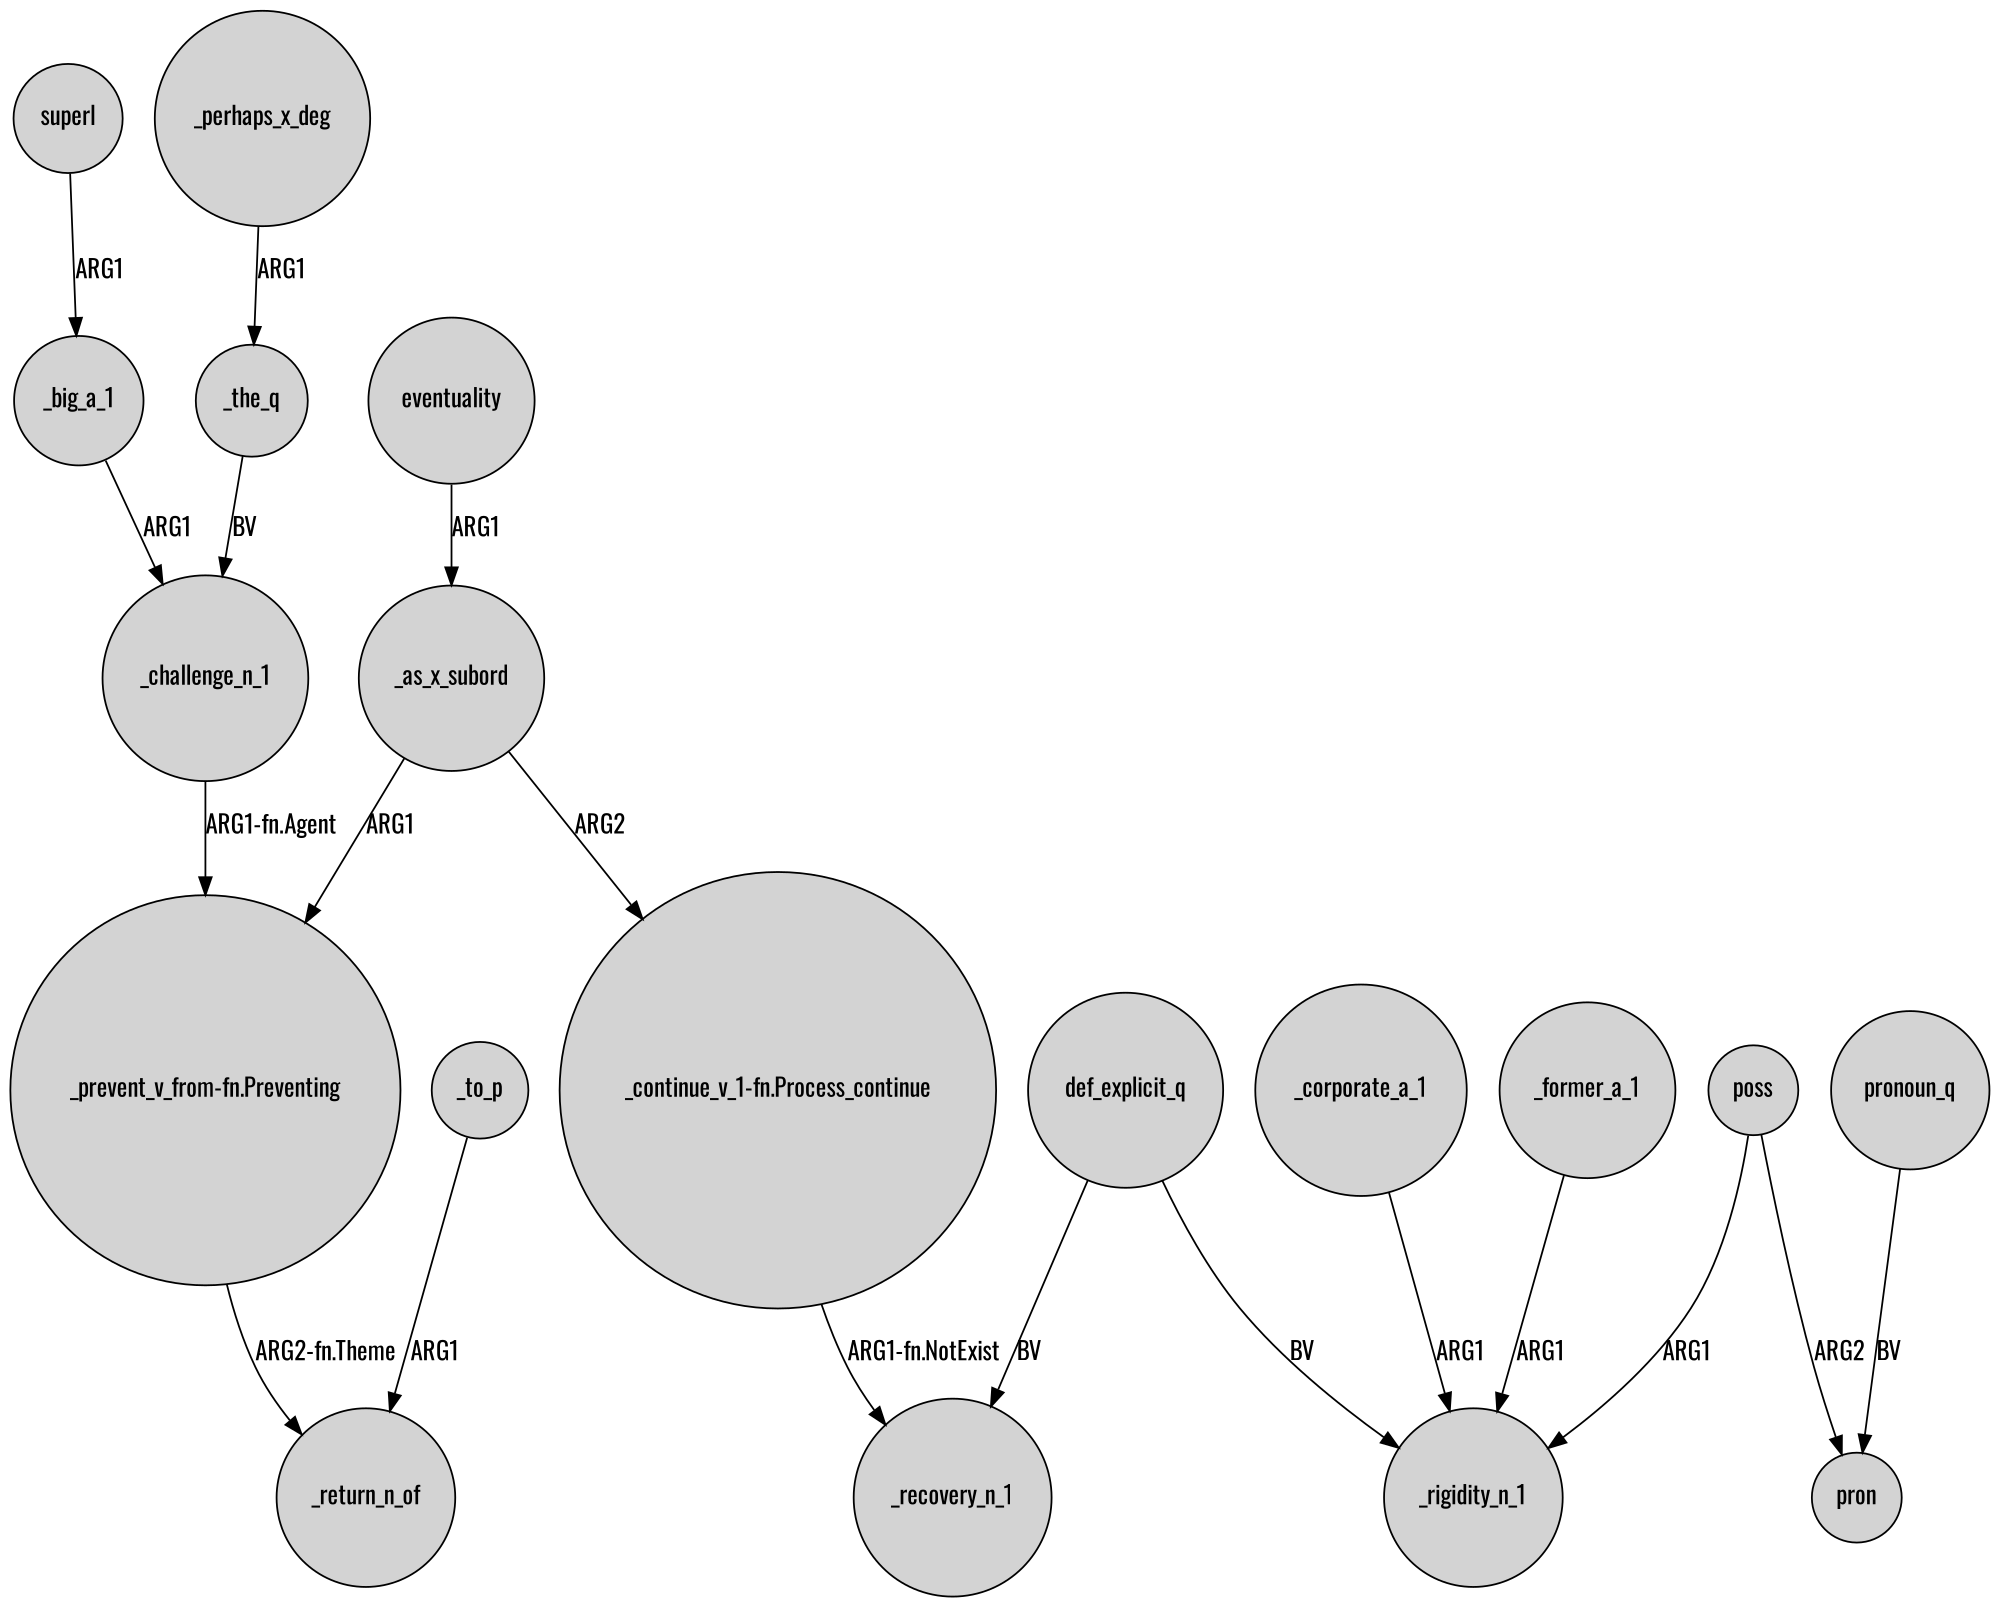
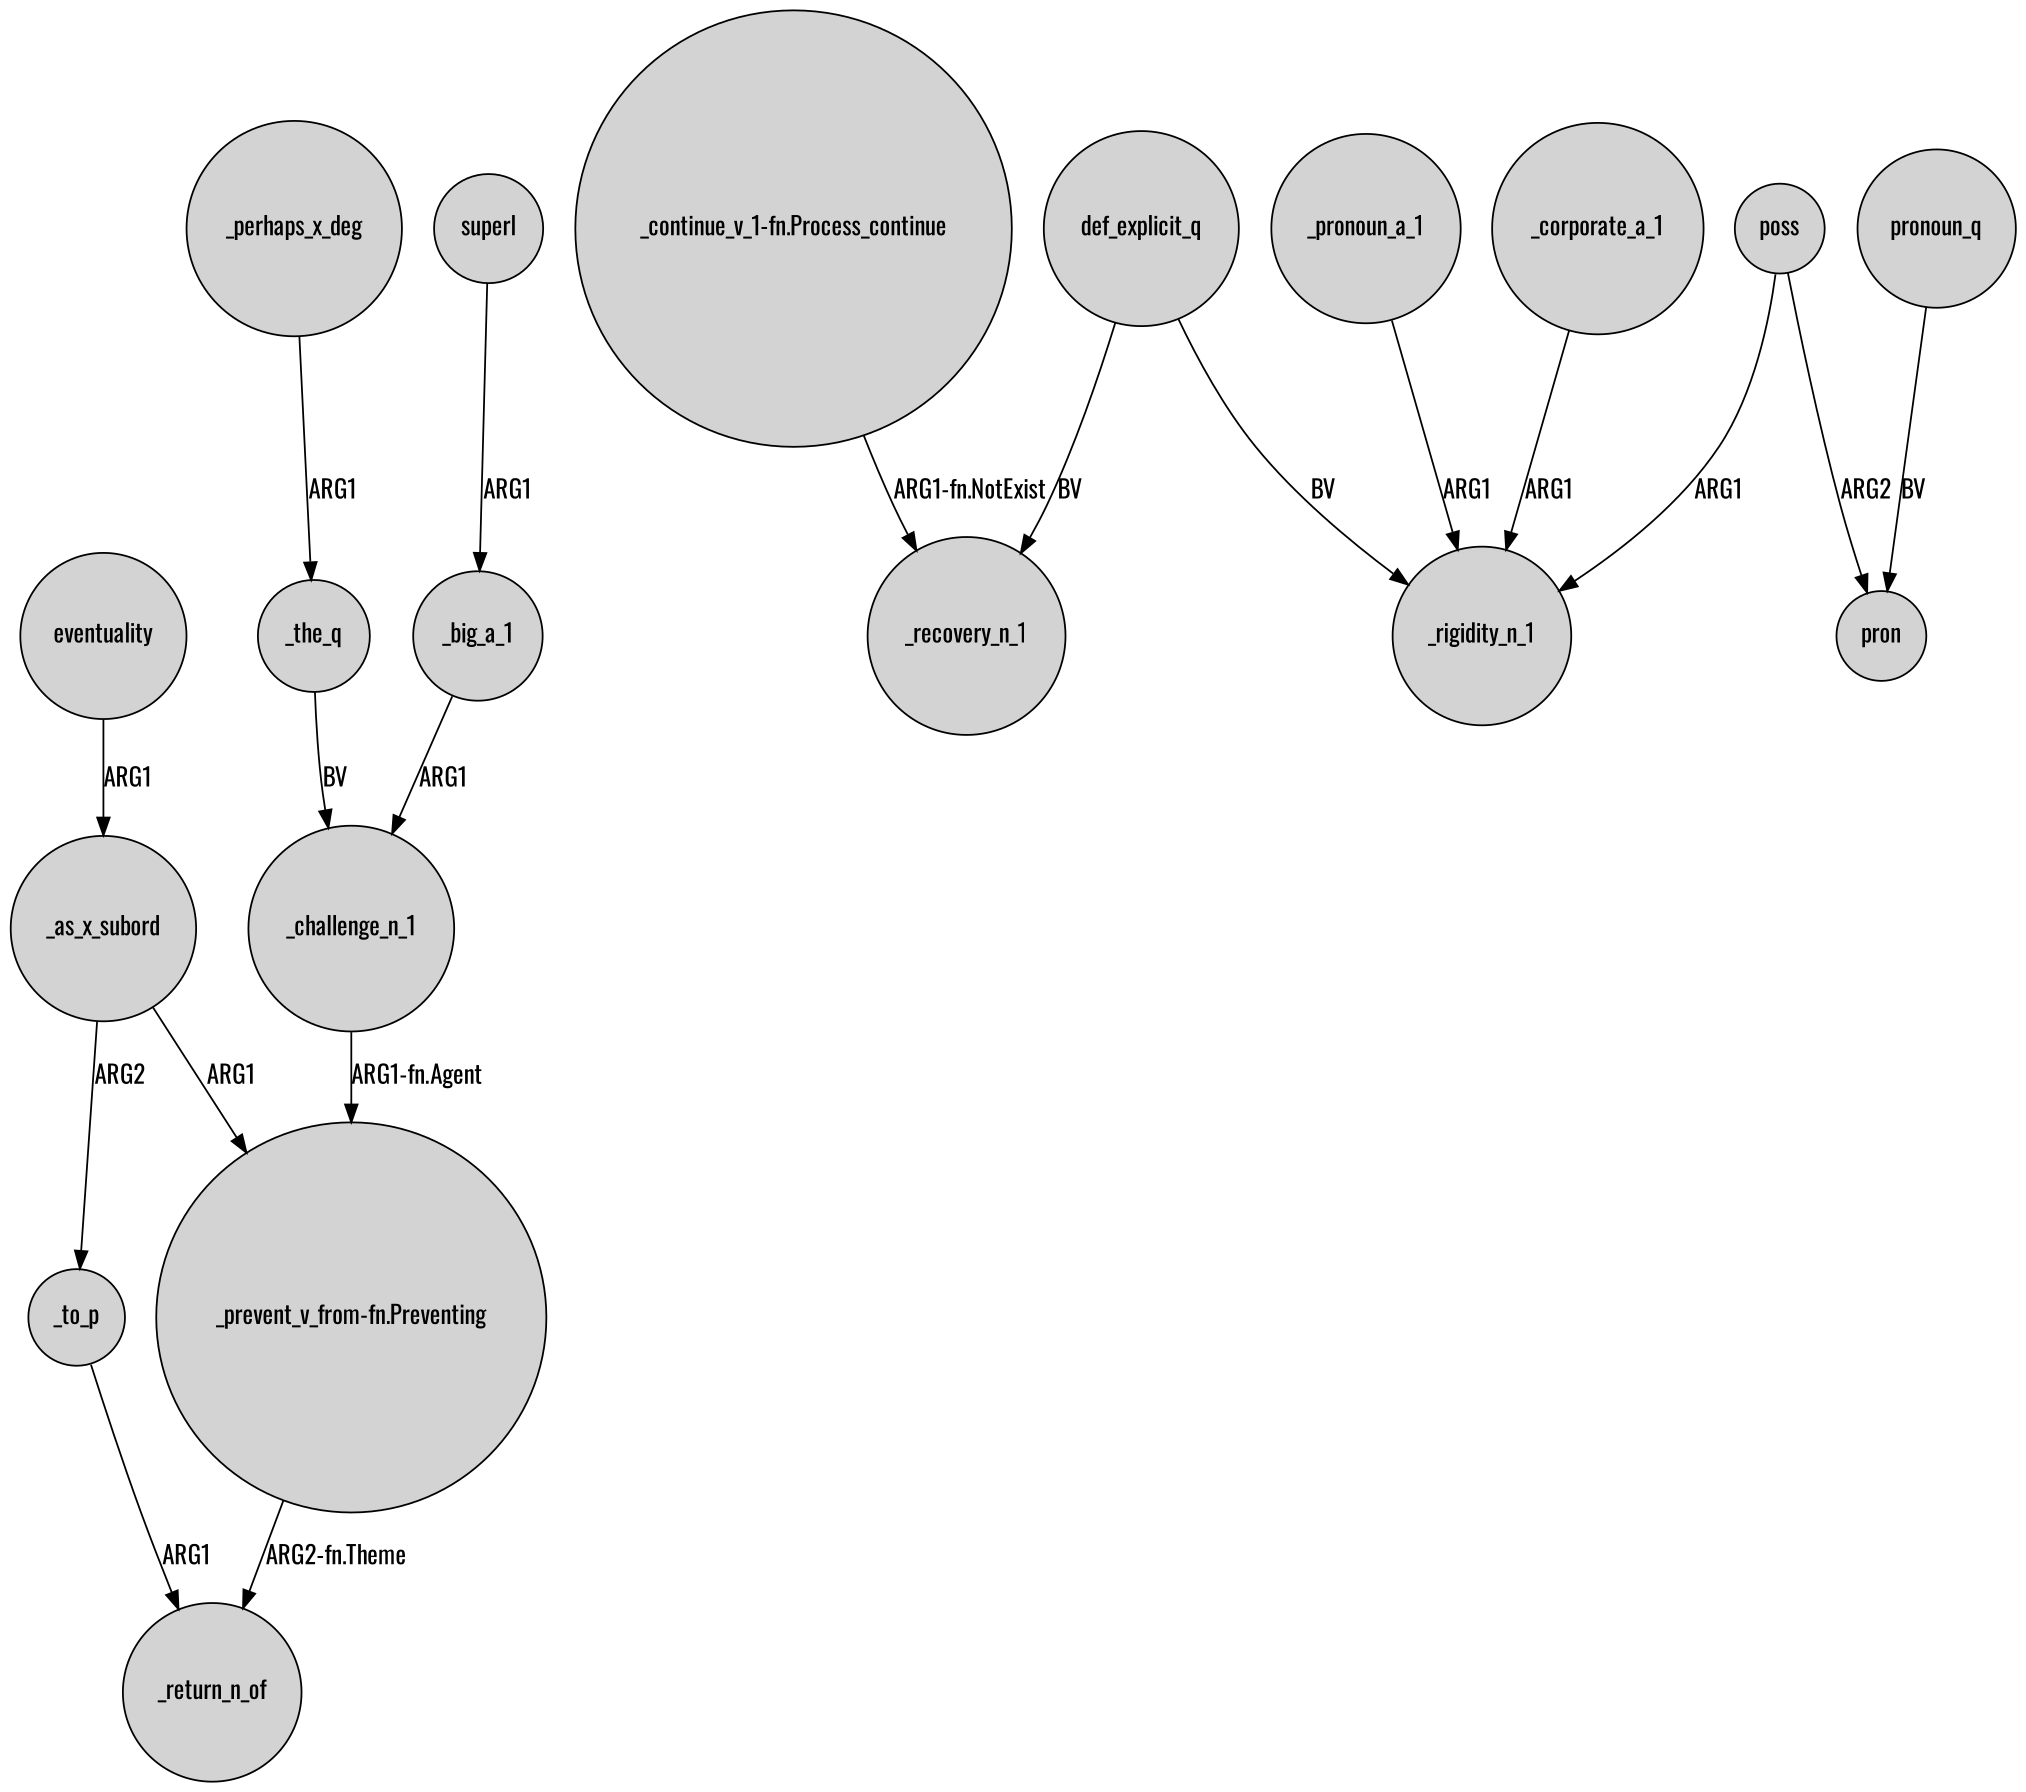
(570, 828) -> (89, 1136)
(1588, 1090) -> (1366, 229)
